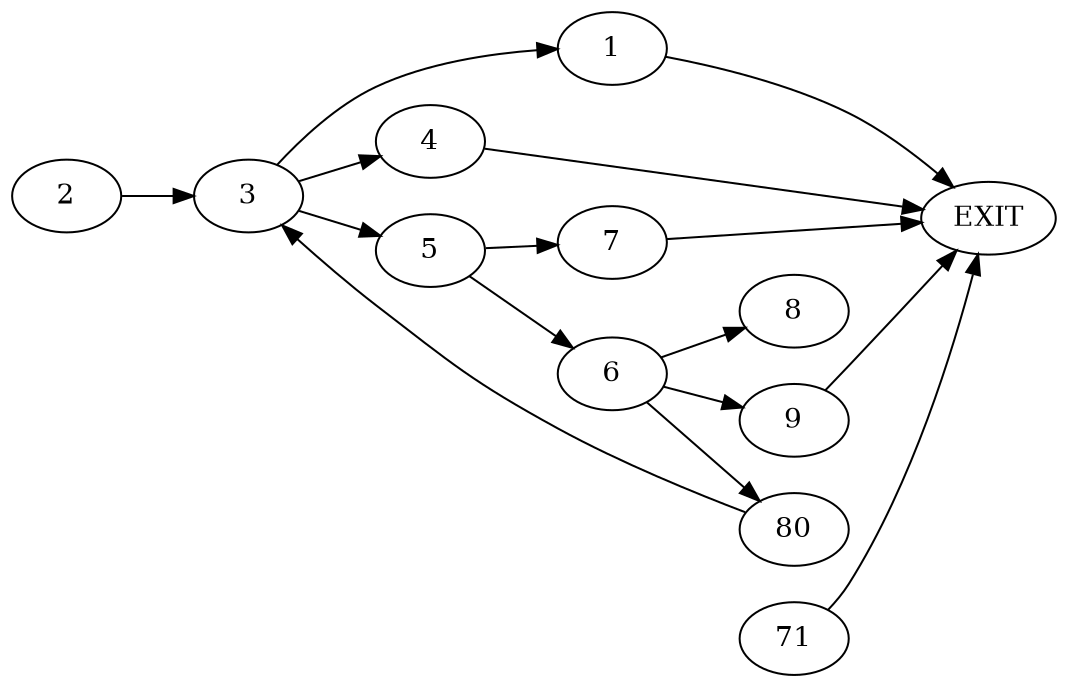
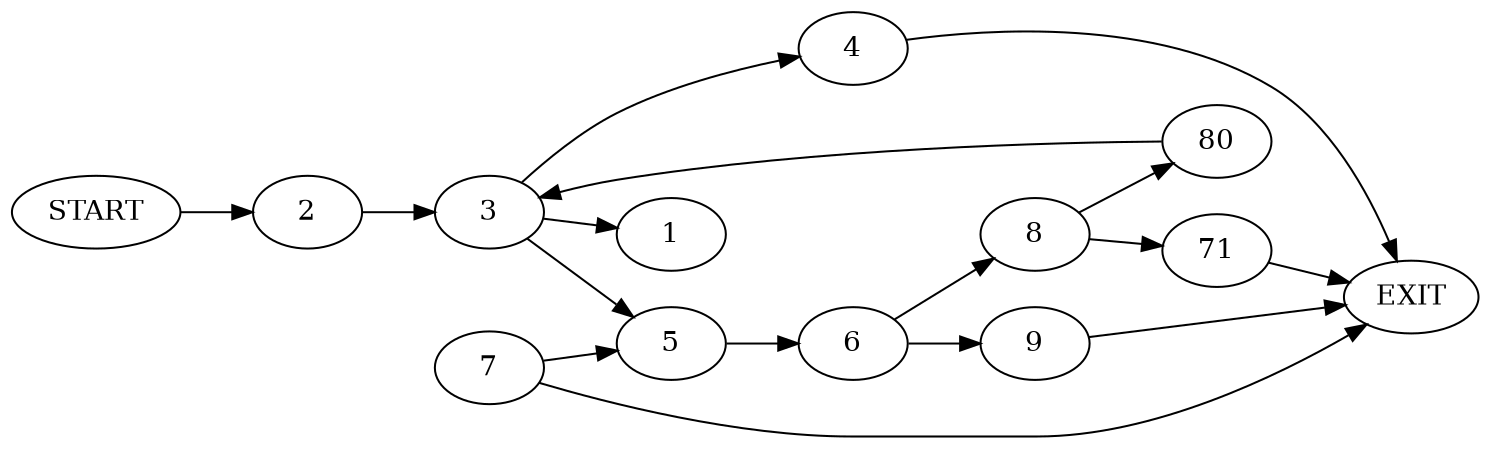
(810, 96) -> none
none -> (96, 212)
none -> (1116, 242)
(511, 247) -> (570, 357)
(696, 445) -> (1117, 193)
